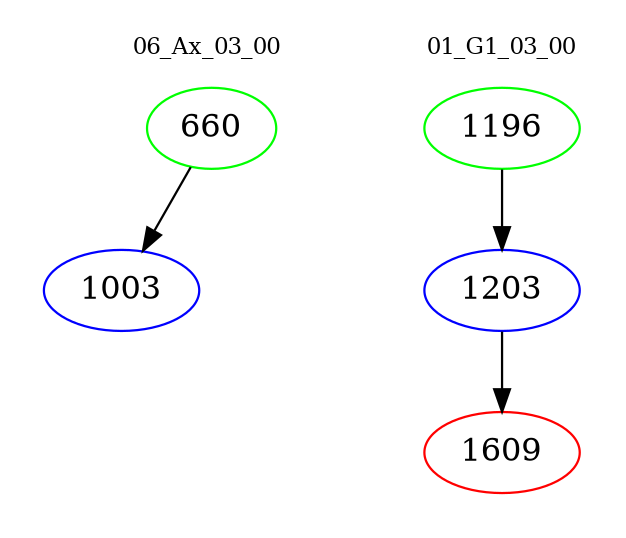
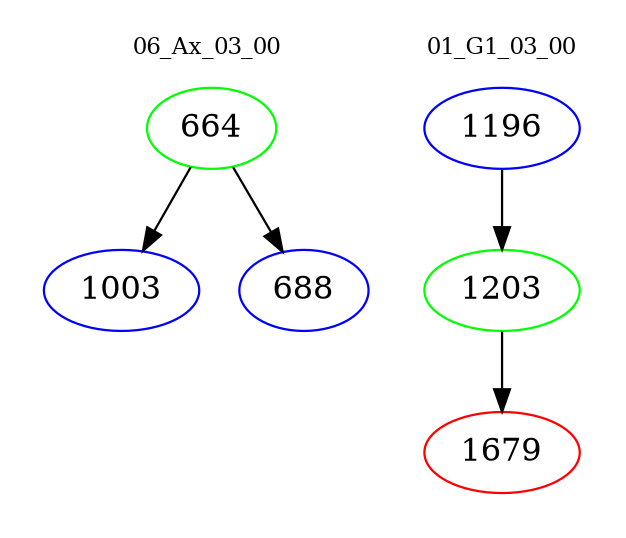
(212, 128) -> (212, 128)
(502, 128) -> (502, 128)
none -> (304, 290)
(502, 290) -> (502, 290)
(502, 453) -> (502, 453)
